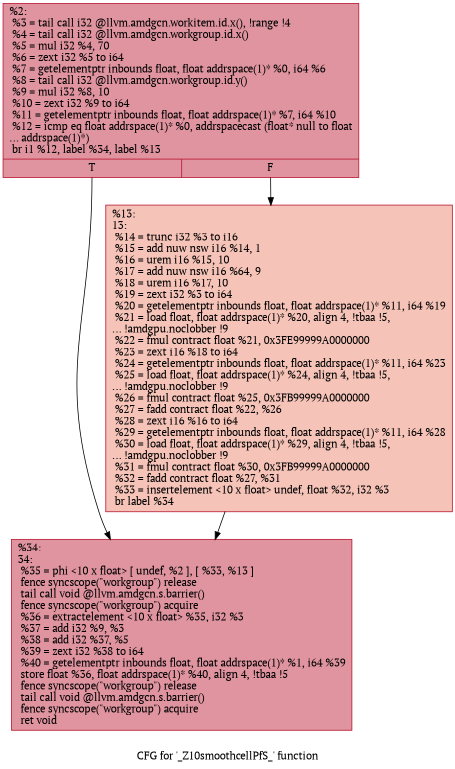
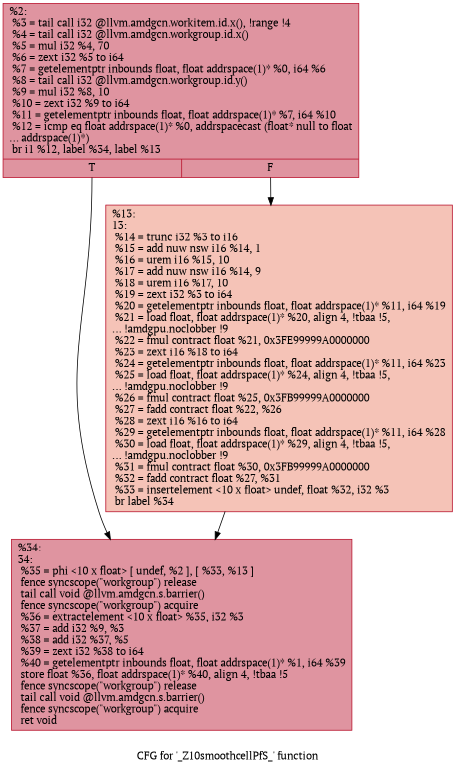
(187, 272) -> (187, 272)
